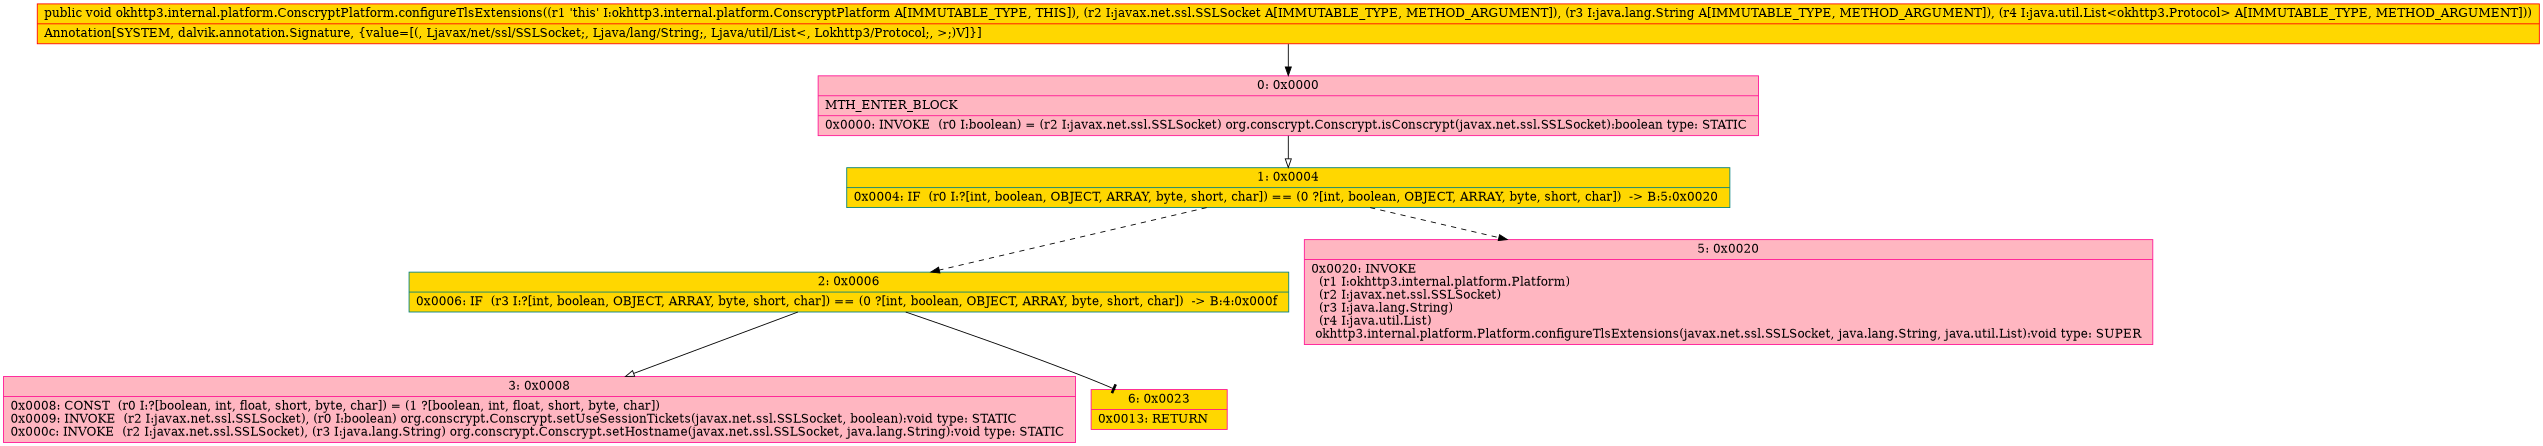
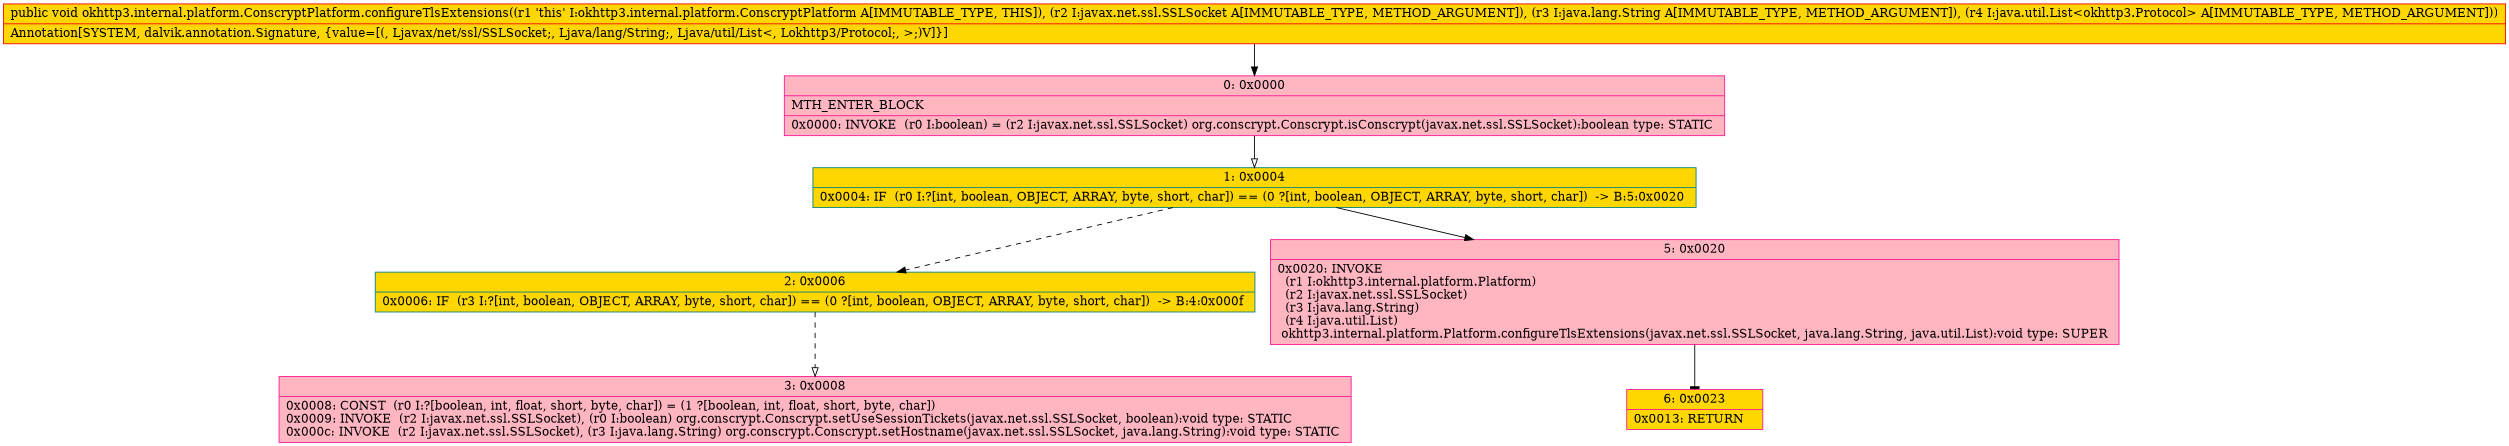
(1434, 223) -> (1401, 223)
(716, 343) -> (815, 340)
(1009, 348) -> (1695, 365)
